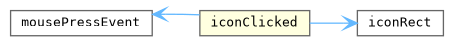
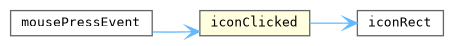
(183, 14) -> (169, 32)
